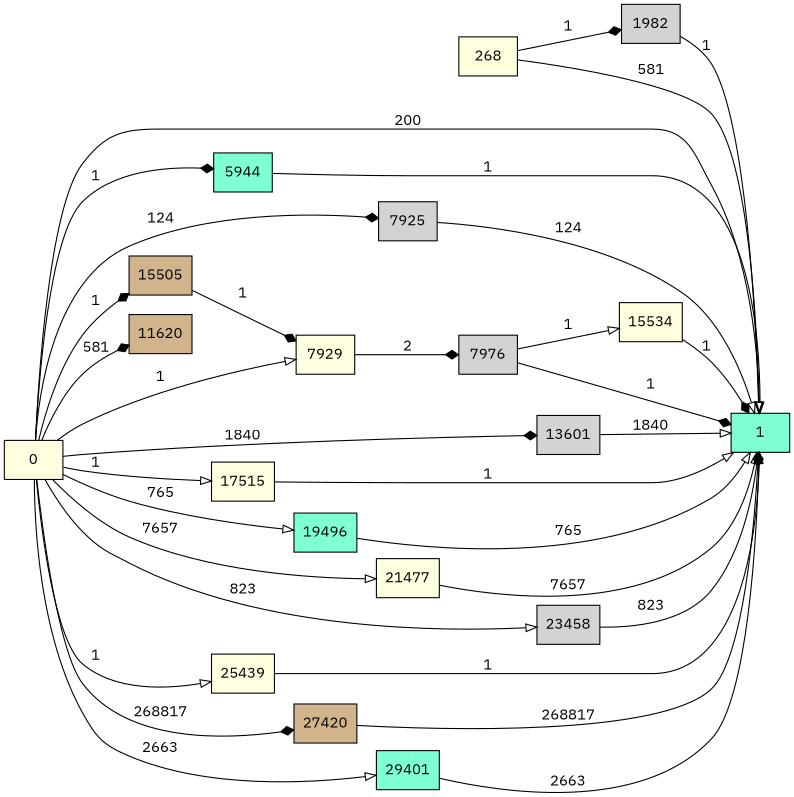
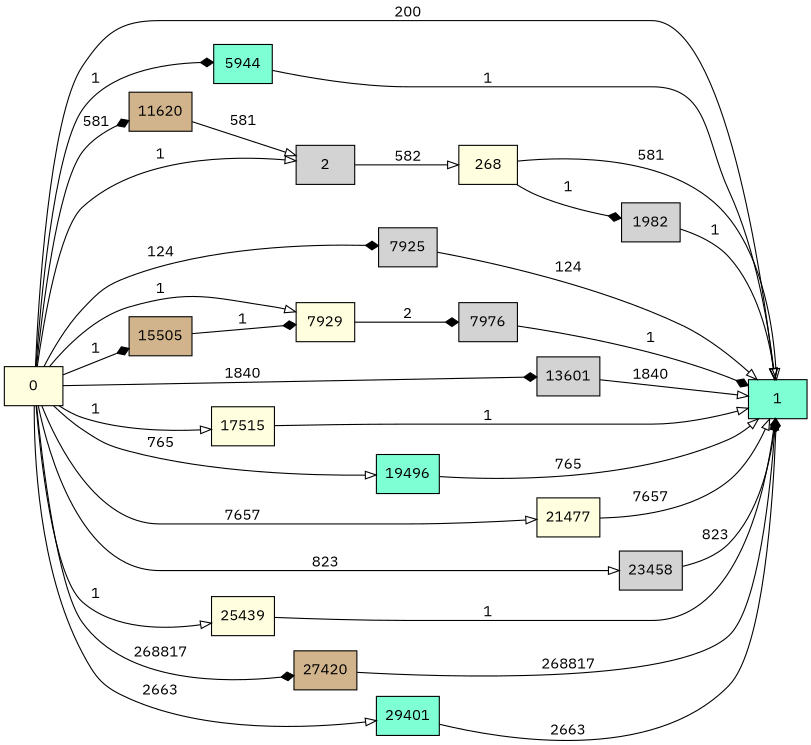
none -> (325, 165)
(651, 322) -> none
